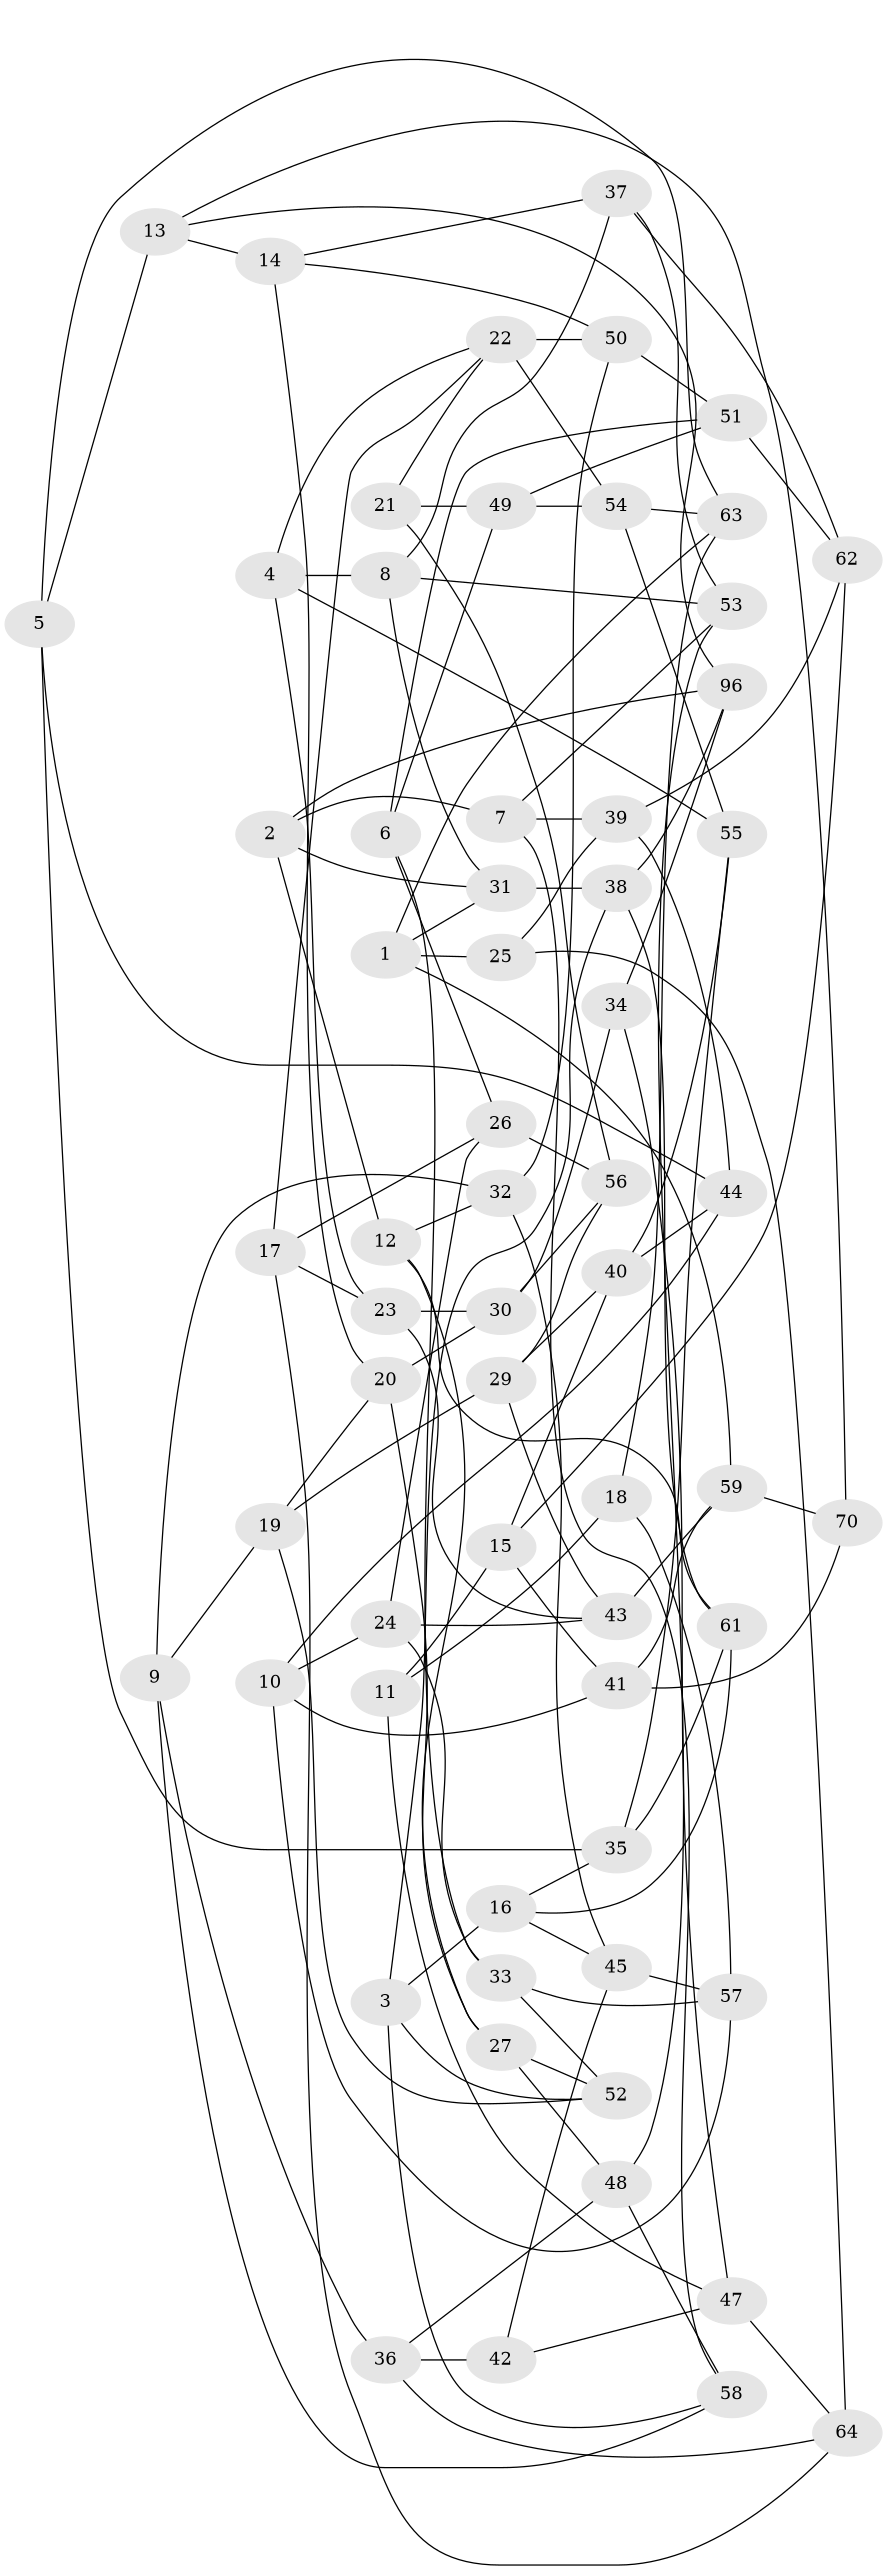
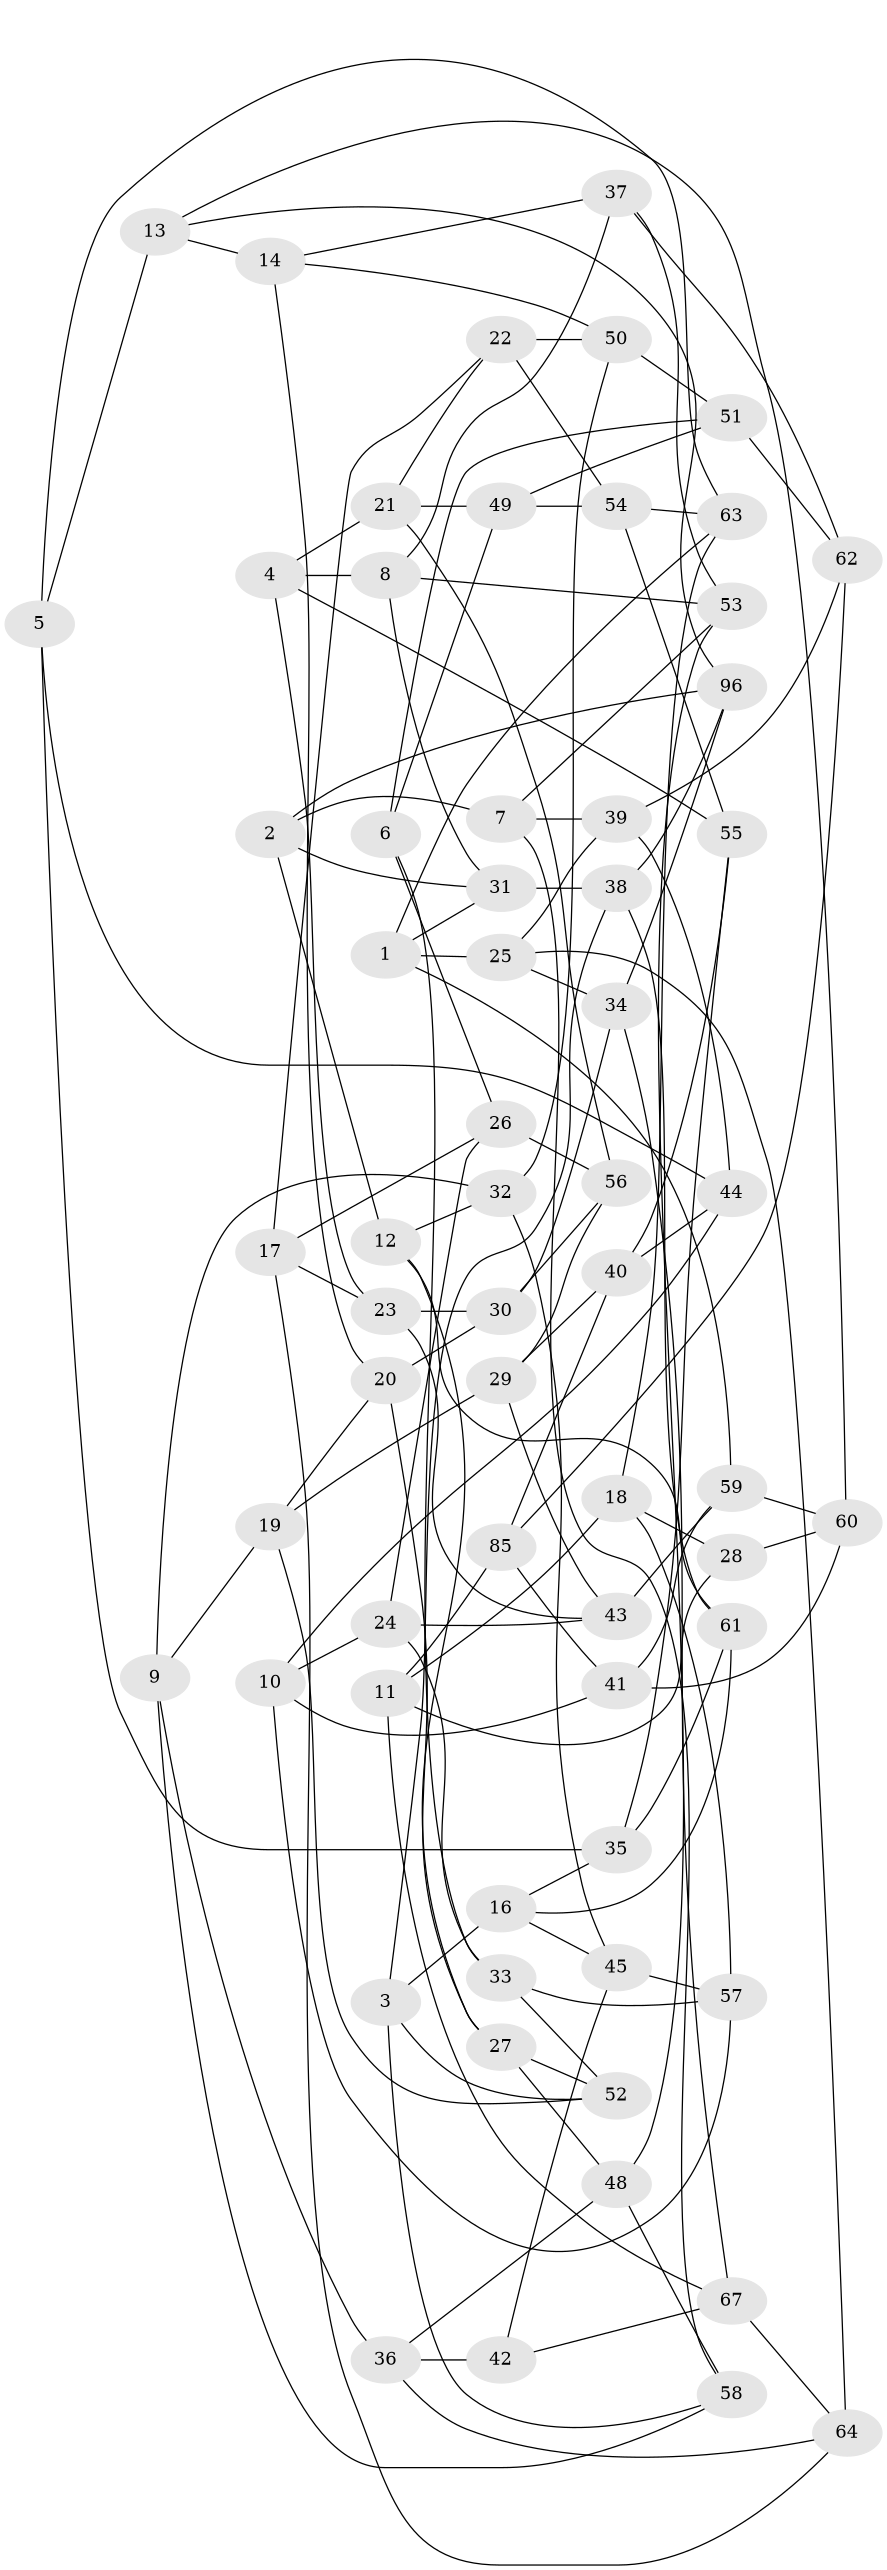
(344, 422) -> (328, 541)
none -> (548, 977)
(847, 1523) -> (847, 1523)
(501, 1547) -> (501, 1547)
none -> (732, 1557)
(732, 2301) -> (732, 2301)
